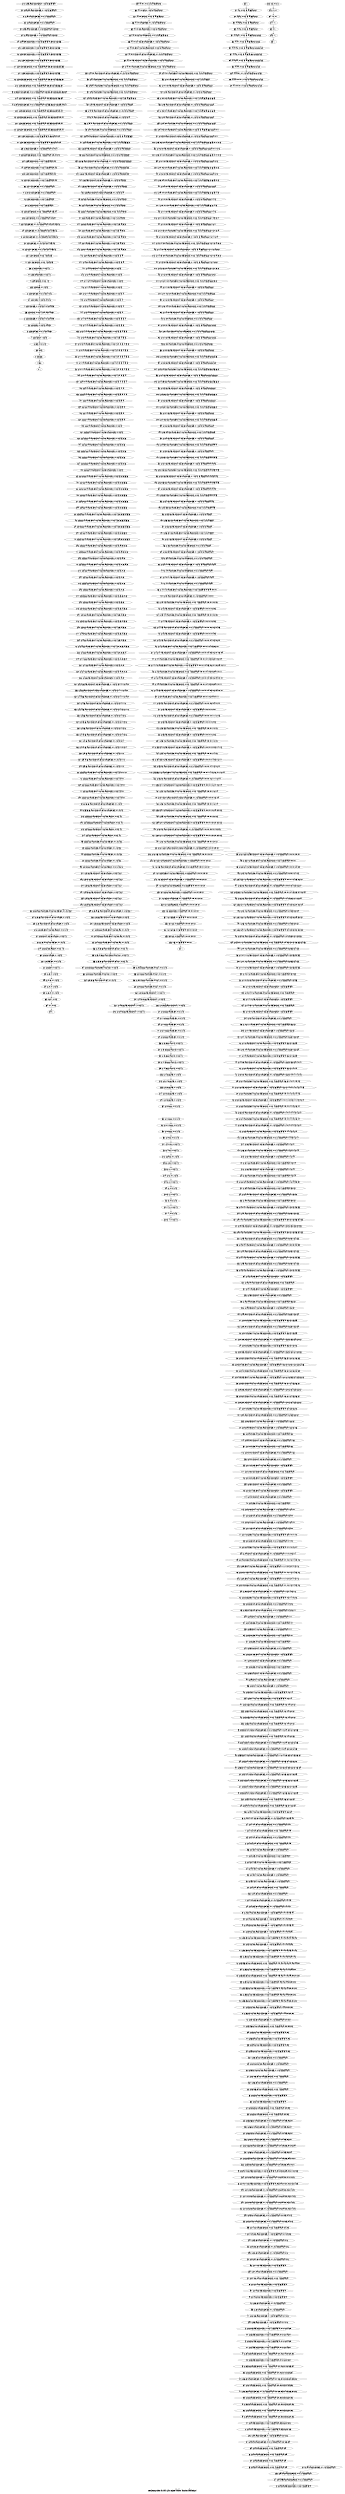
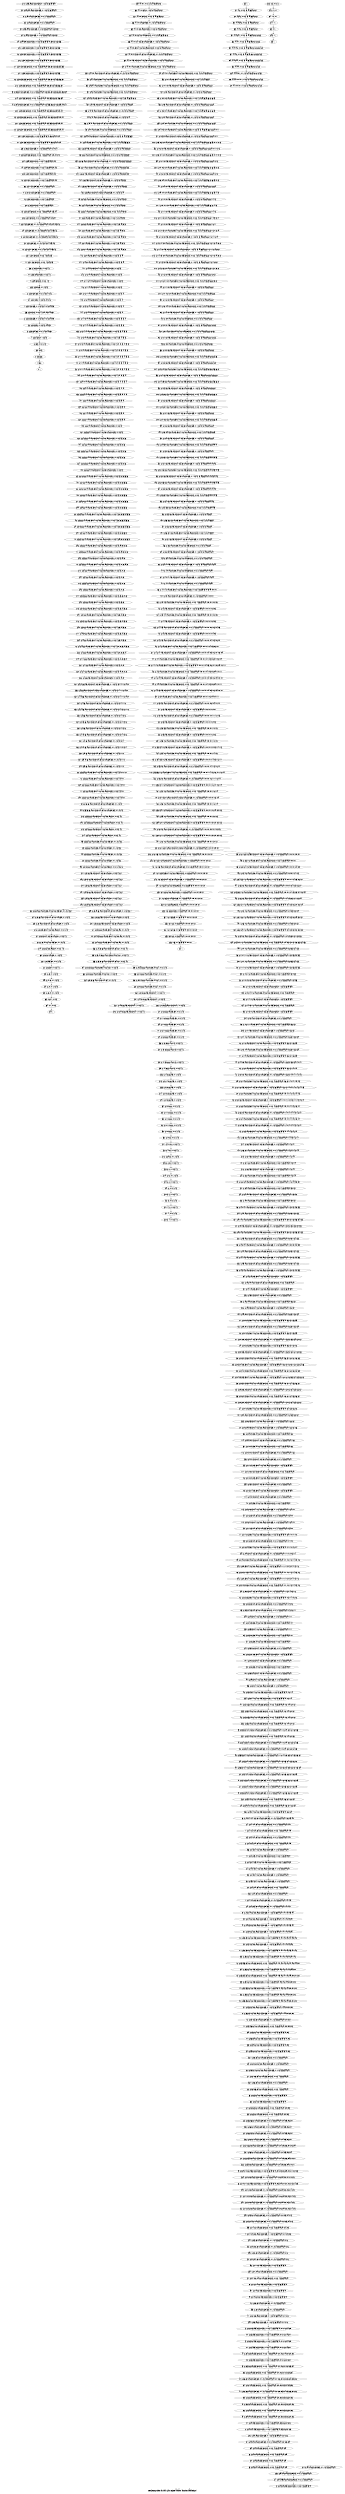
(171, 1056) -> none
none -> (171, 1113)
